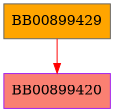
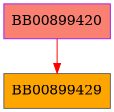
(57, 51) -> (57, 51)
